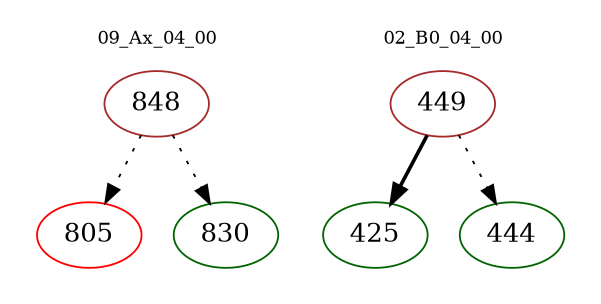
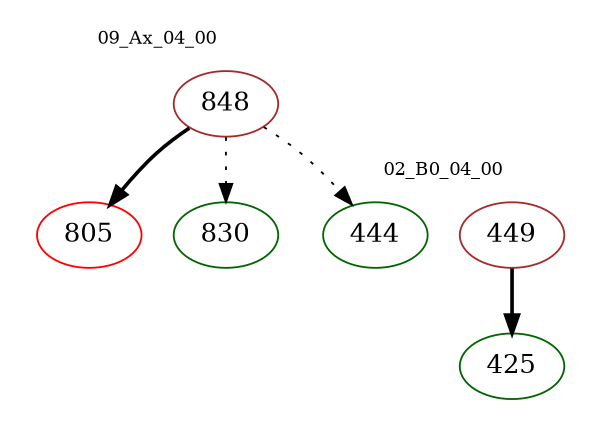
(128, 161) -> (153, 157)
(473, 161) -> (320, 171)
